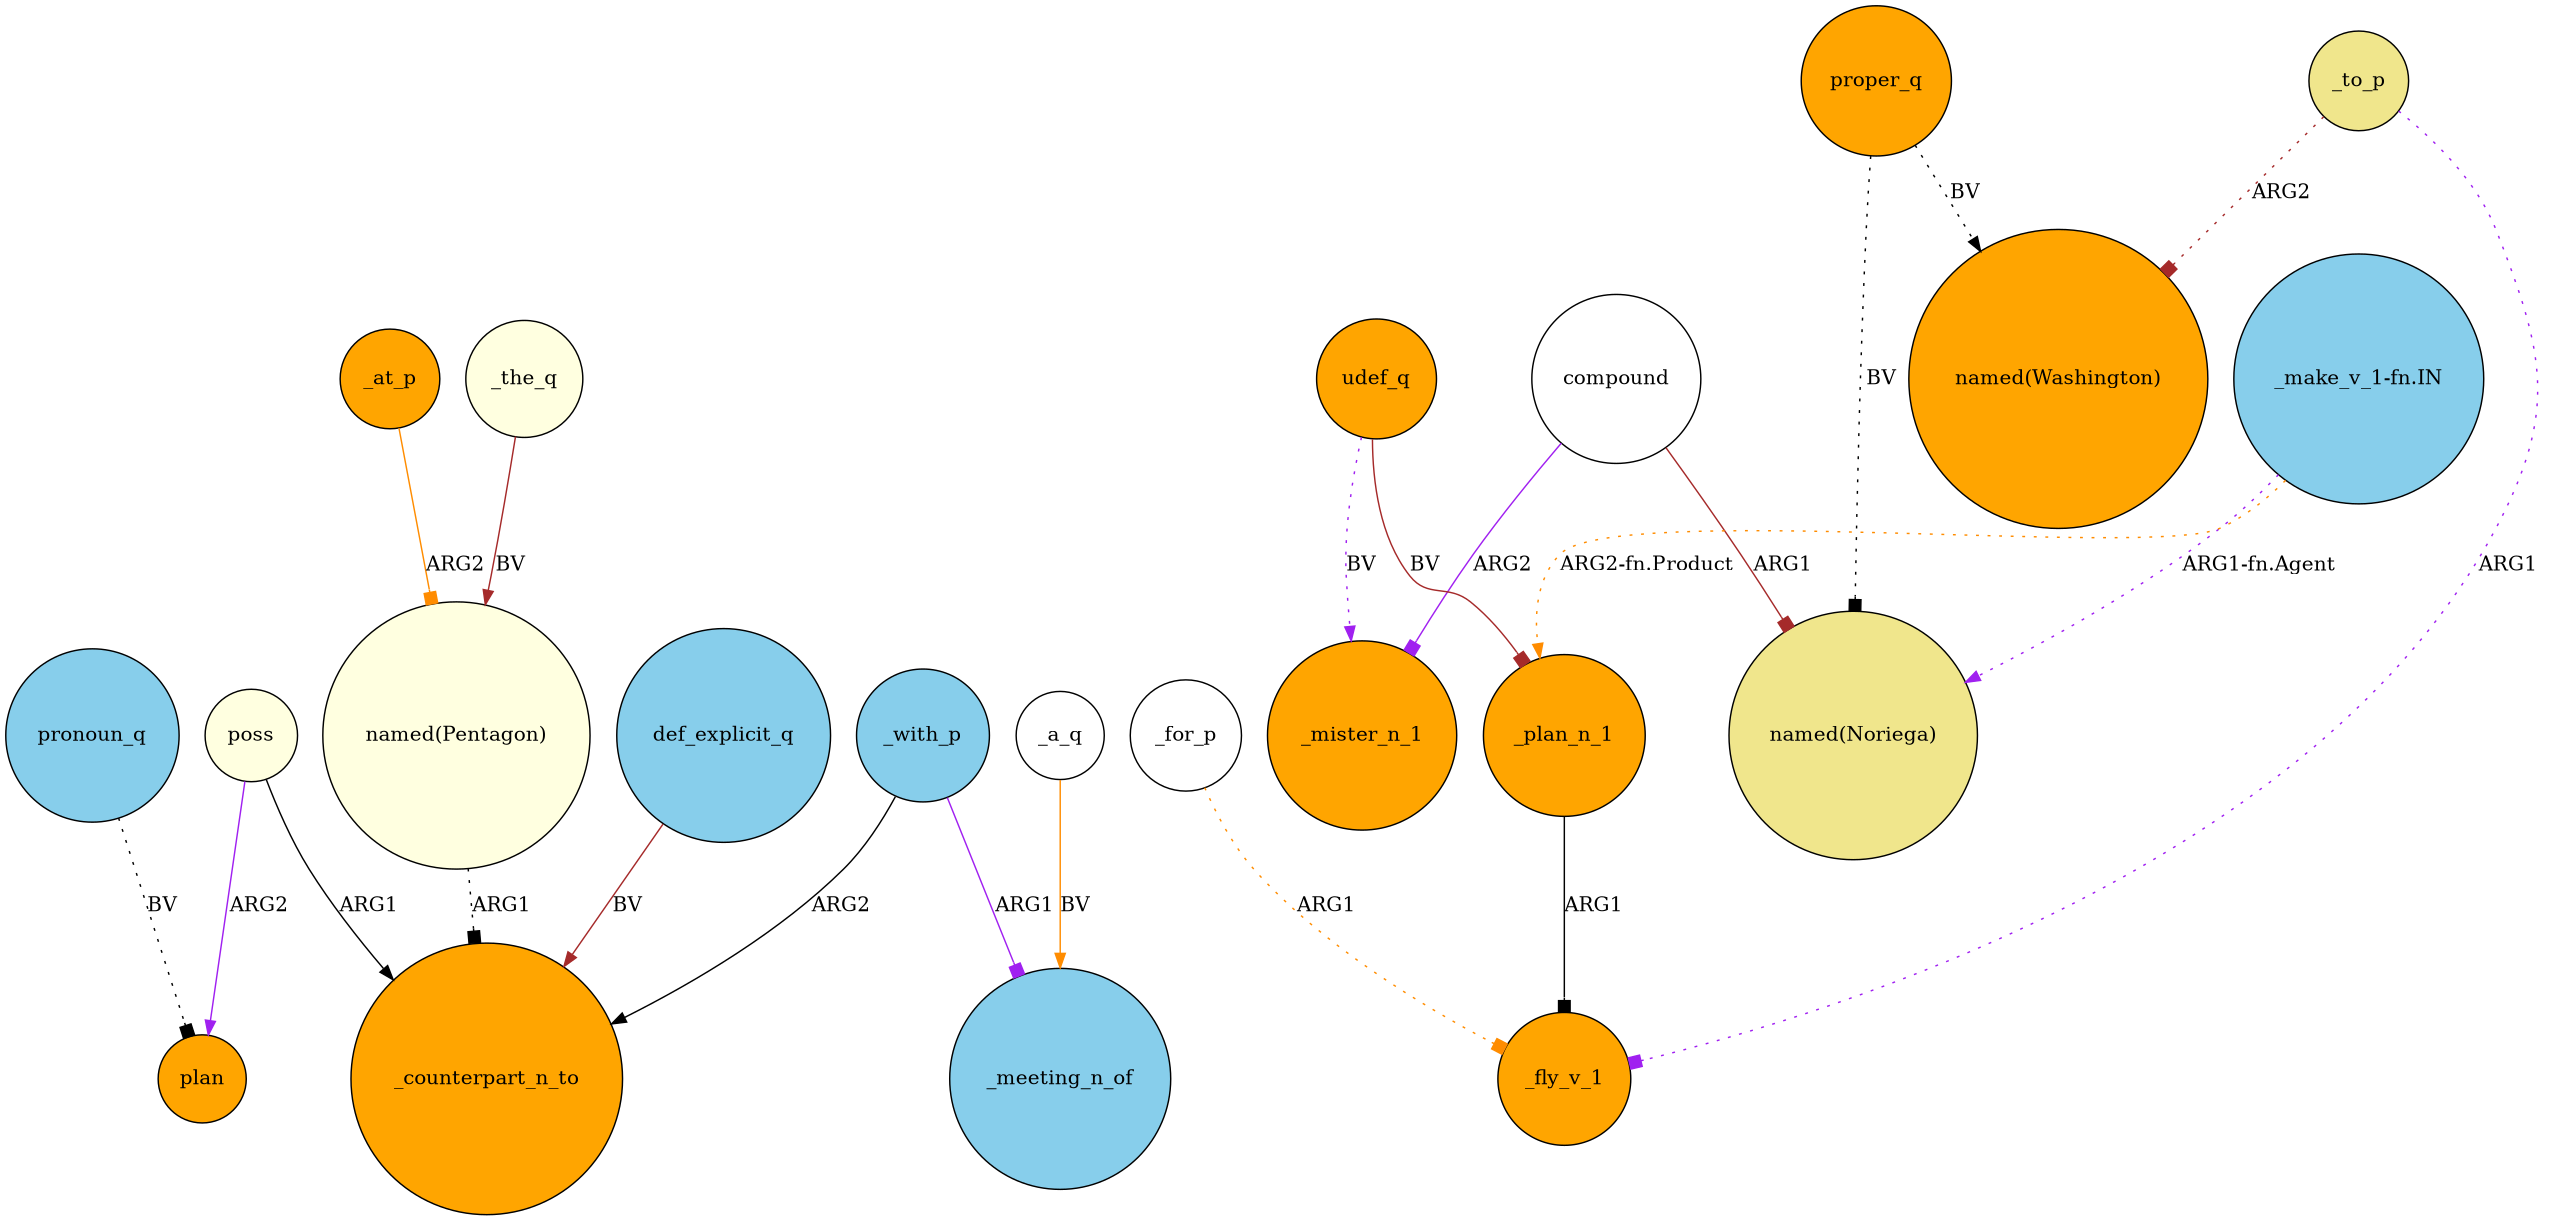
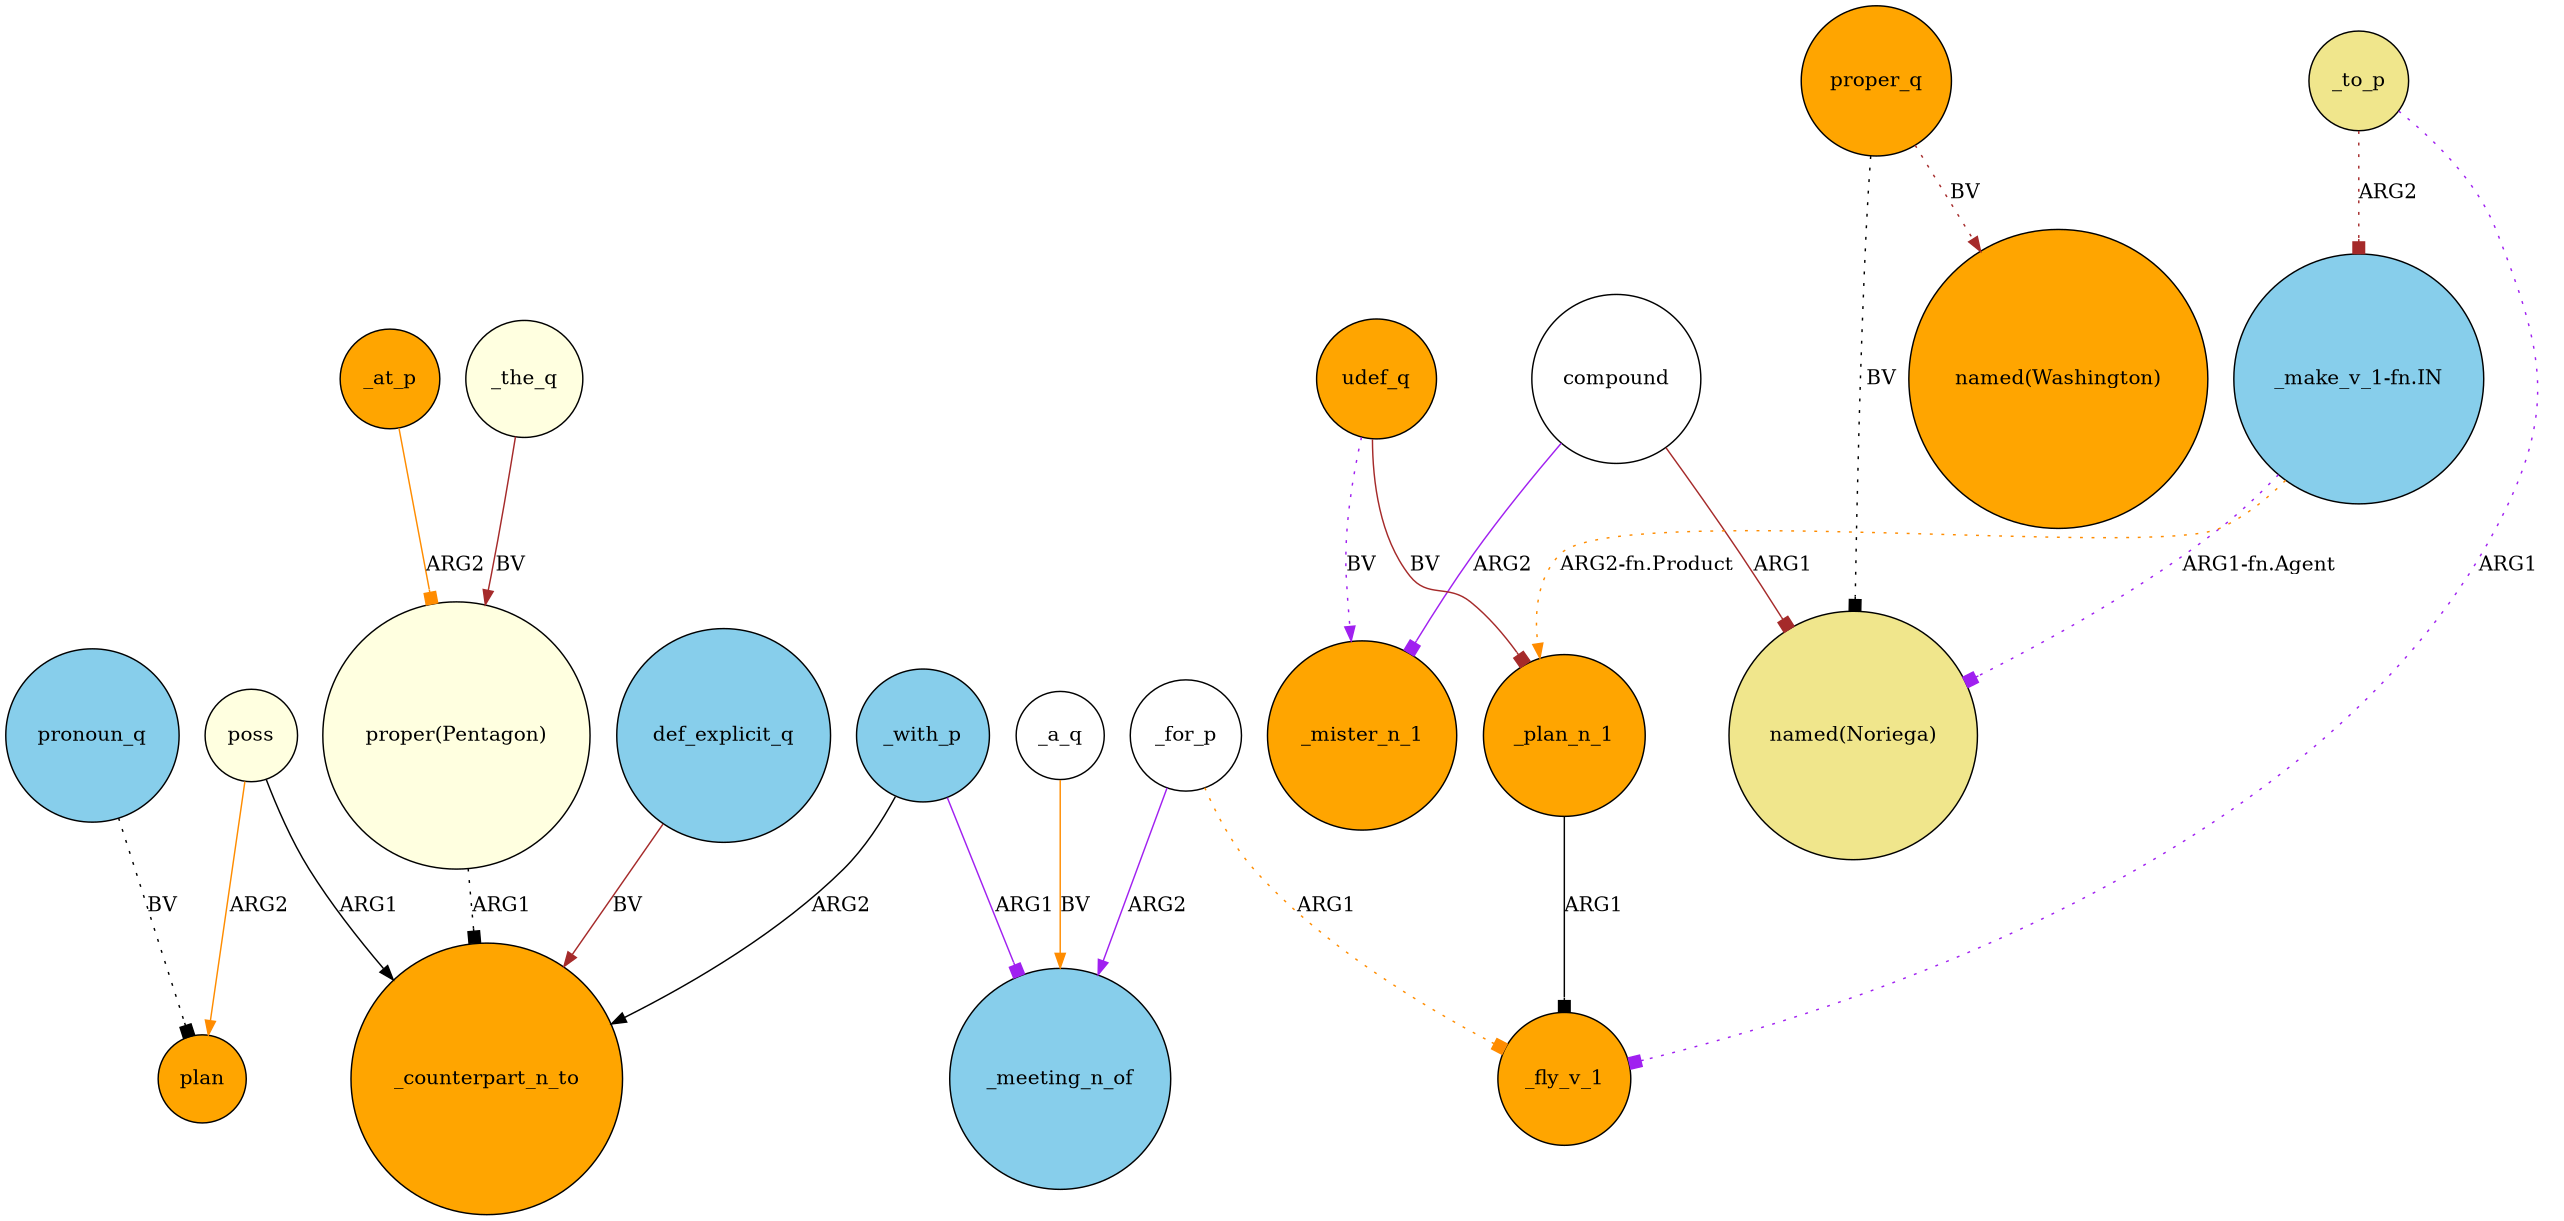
(2249, 190) -> (2359, 185)
(1944, 192) -> (1944, 192)
(2136, 587) -> (2136, 587)
(456, 735) -> (456, 735)
none -> (1135, 874)
(228, 901) -> (228, 901)
